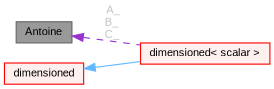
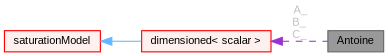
(112, 41) -> (305, 41)
(44, 74) -> (52, 41)
